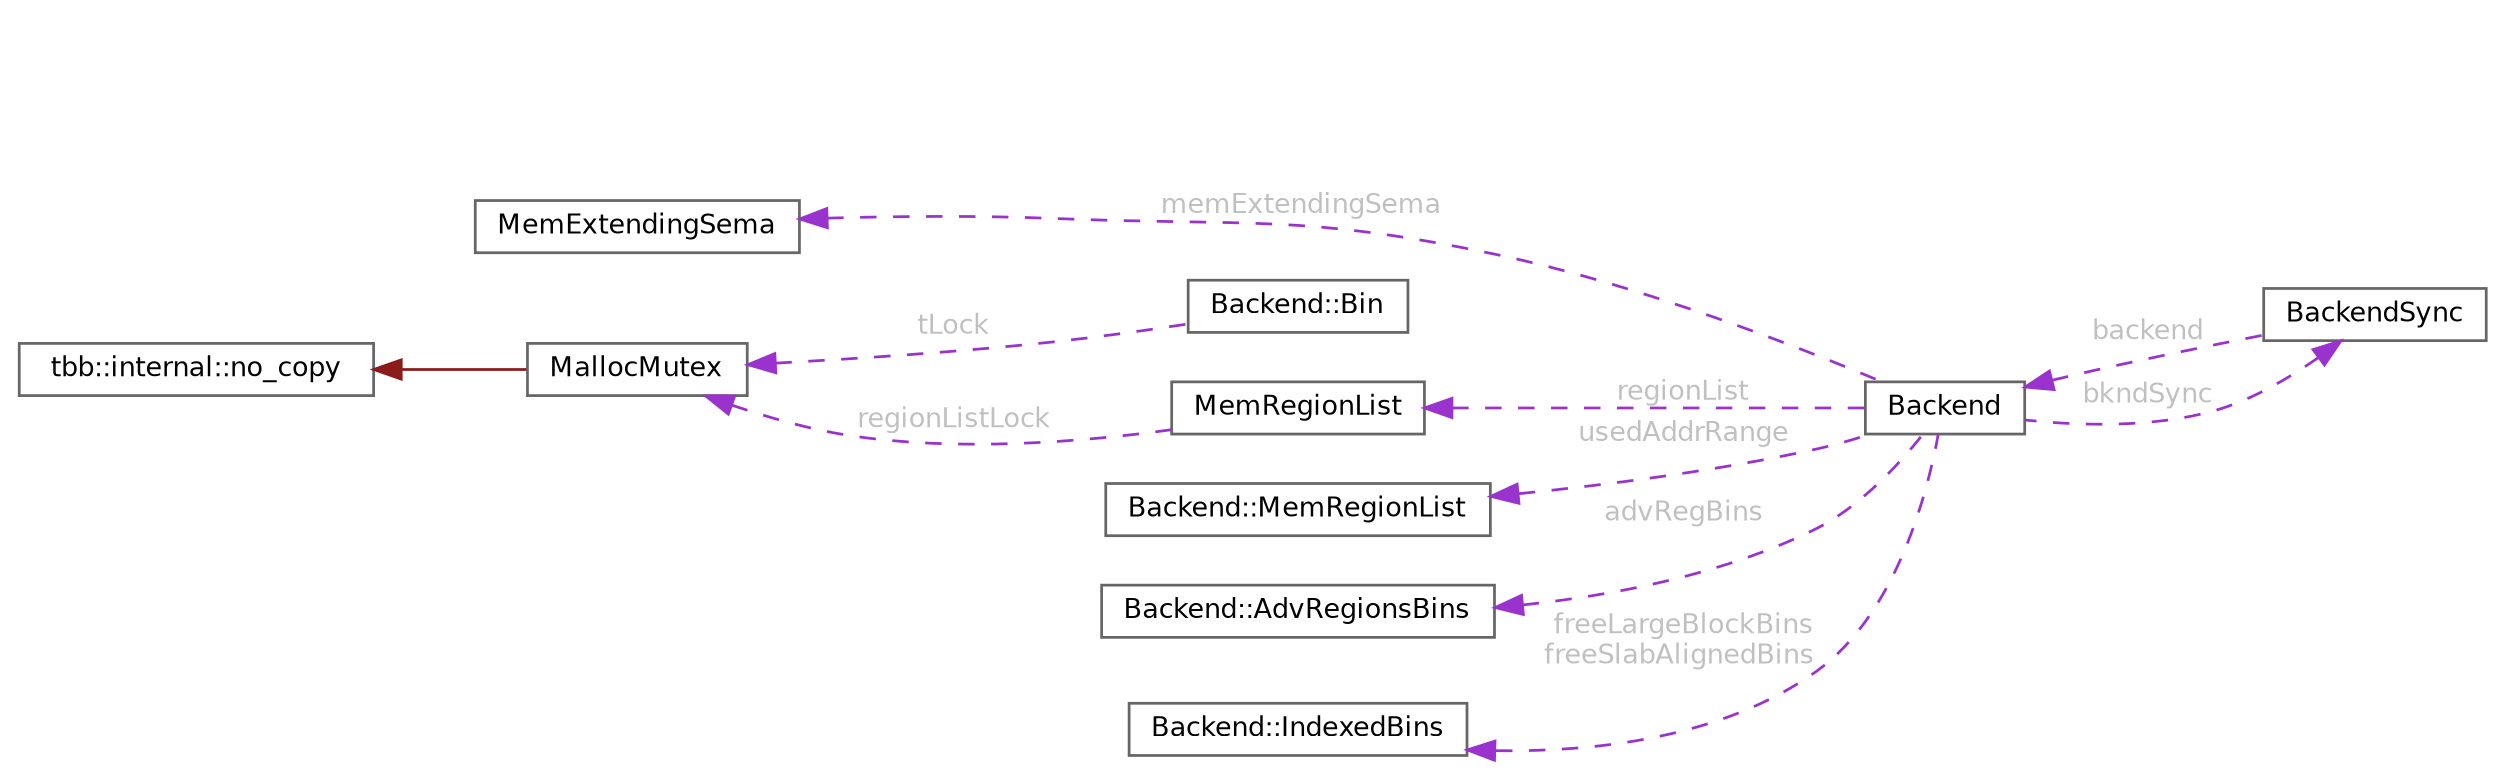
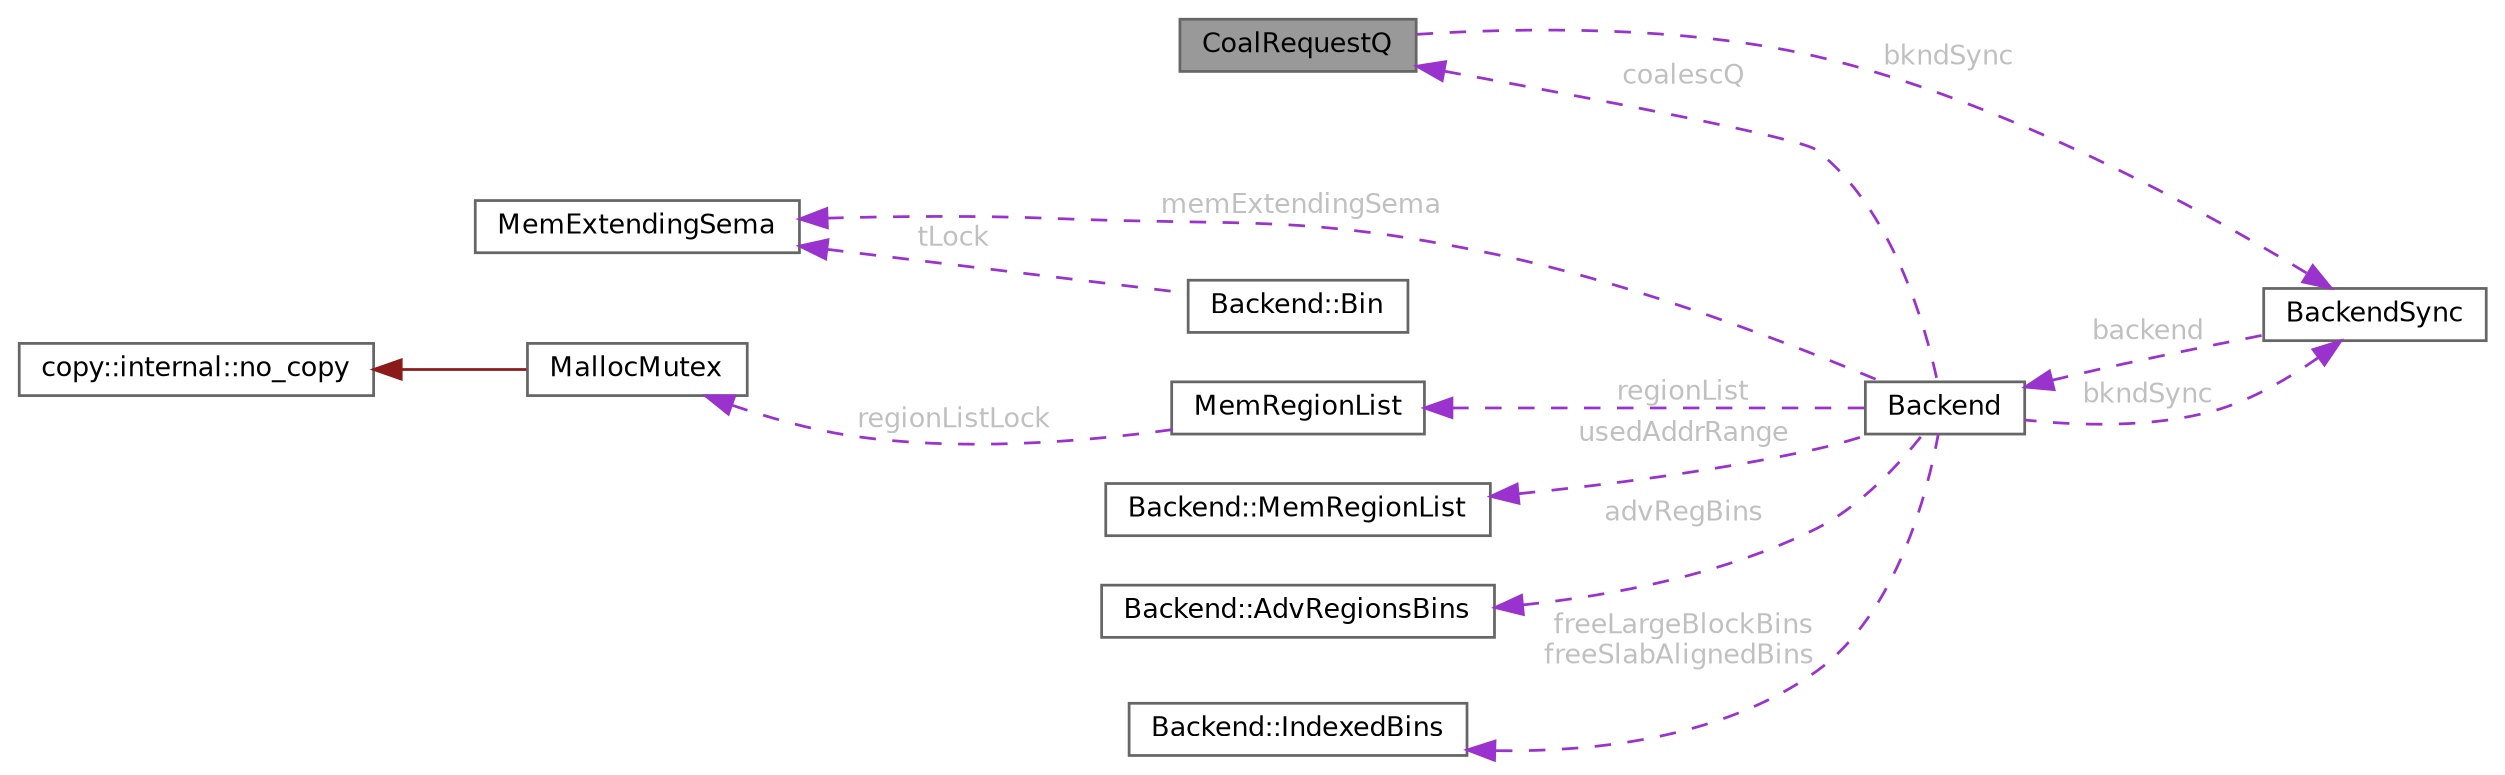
none -> (1298, 45)
(982, 349) -> (1007, 271)
(196, 370) -> (196, 370)
